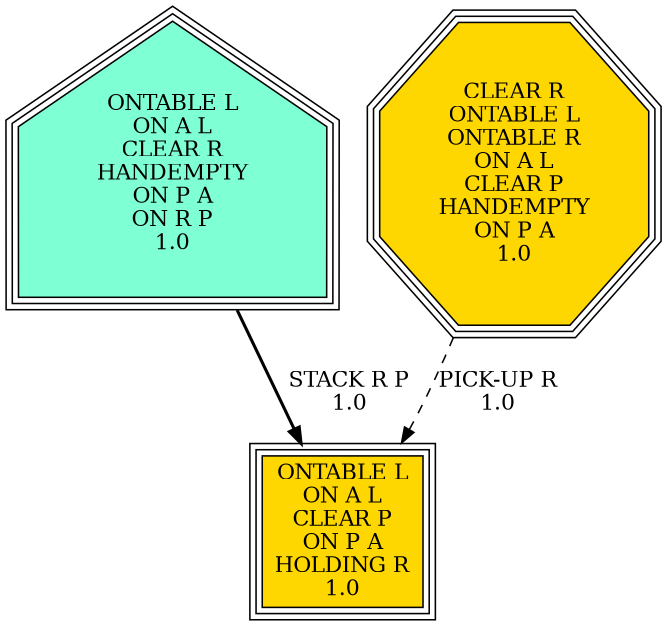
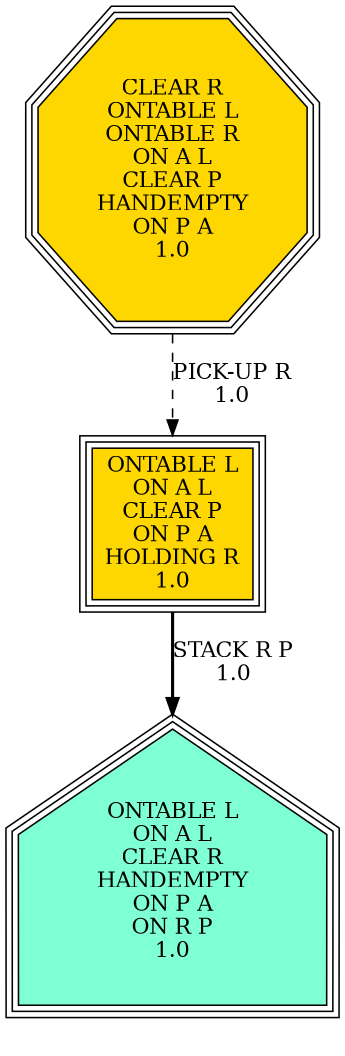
(266, 369) -> (173, 655)
